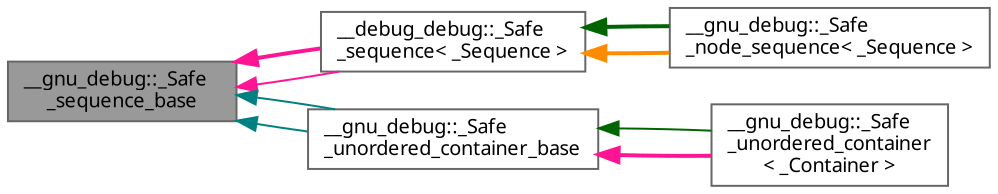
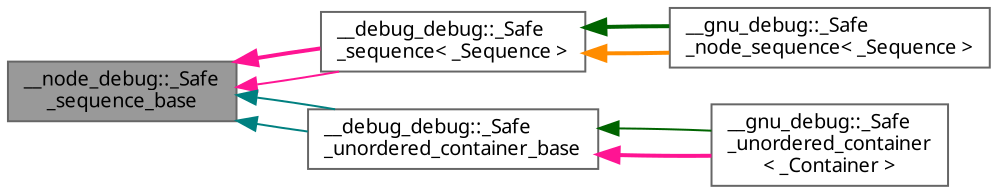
(122, 91) -> (122, 91)
(453, 139) -> (453, 139)
